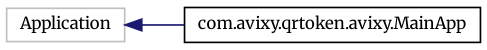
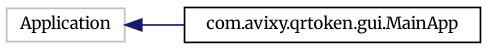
(332, 25) -> (332, 25)
